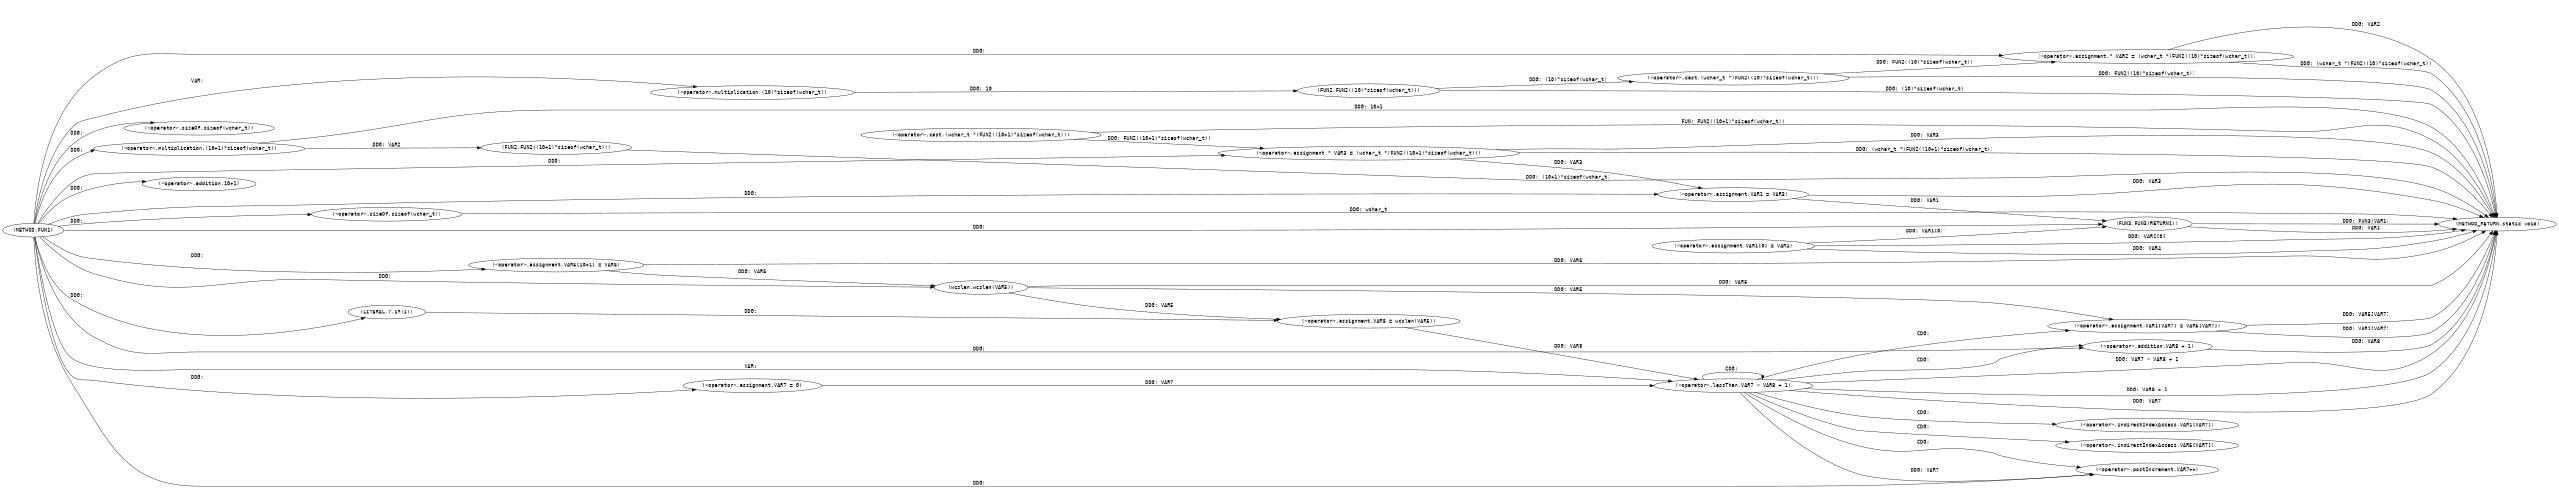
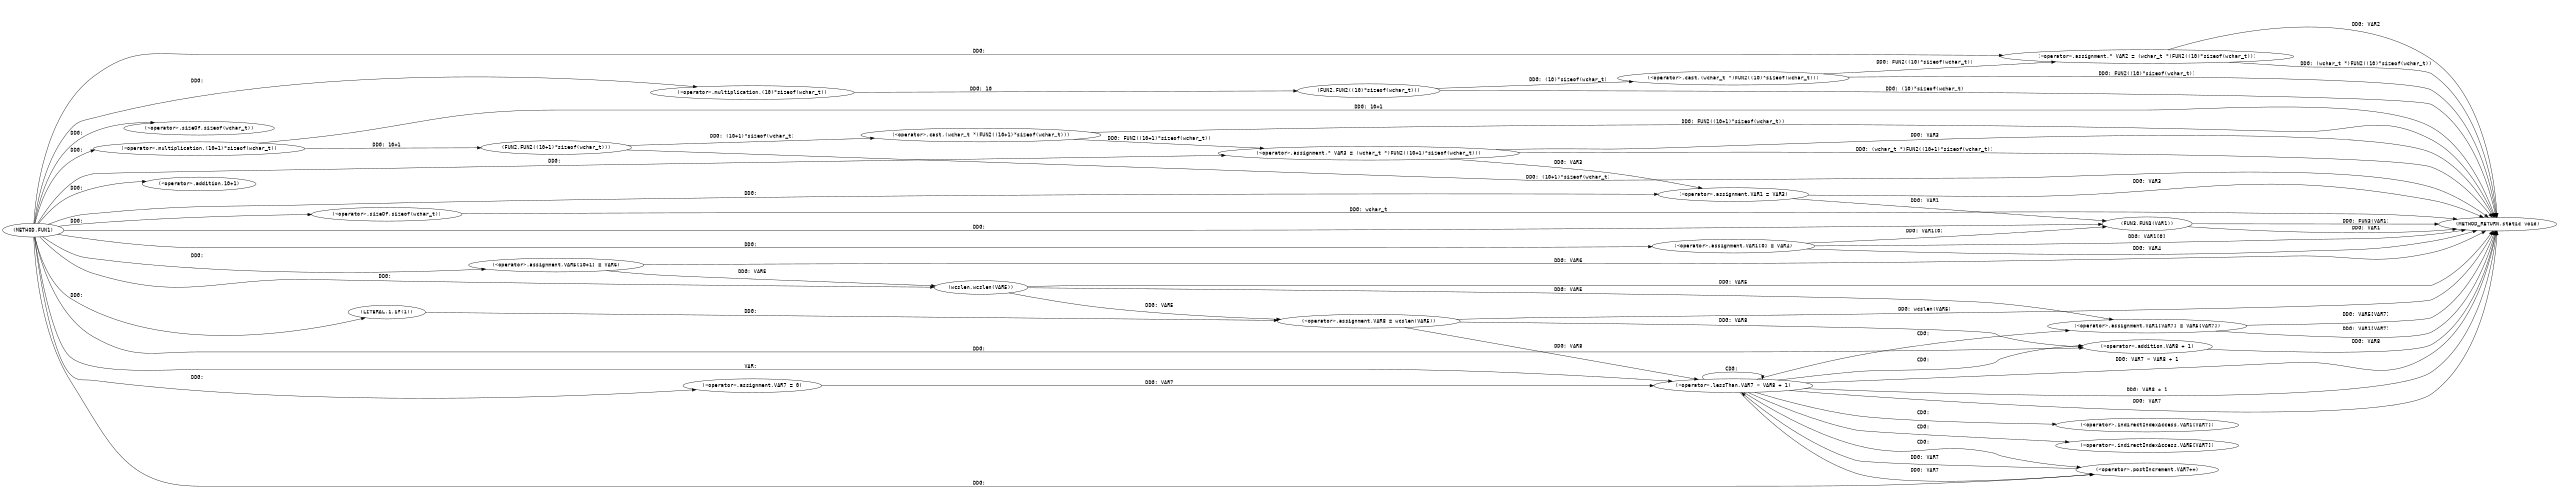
(199, 81) -> (199, 81)
(1733, 122) -> (1733, 122)
none -> (749, 142)
(387, 145) -> (387, 145)
(2147, 224) -> (2147, 224)
none -> (853, 248)
(387, 312) -> (387, 312)
none -> (1989, 312)
none -> (1770, 326)
none -> (1902, 464)
